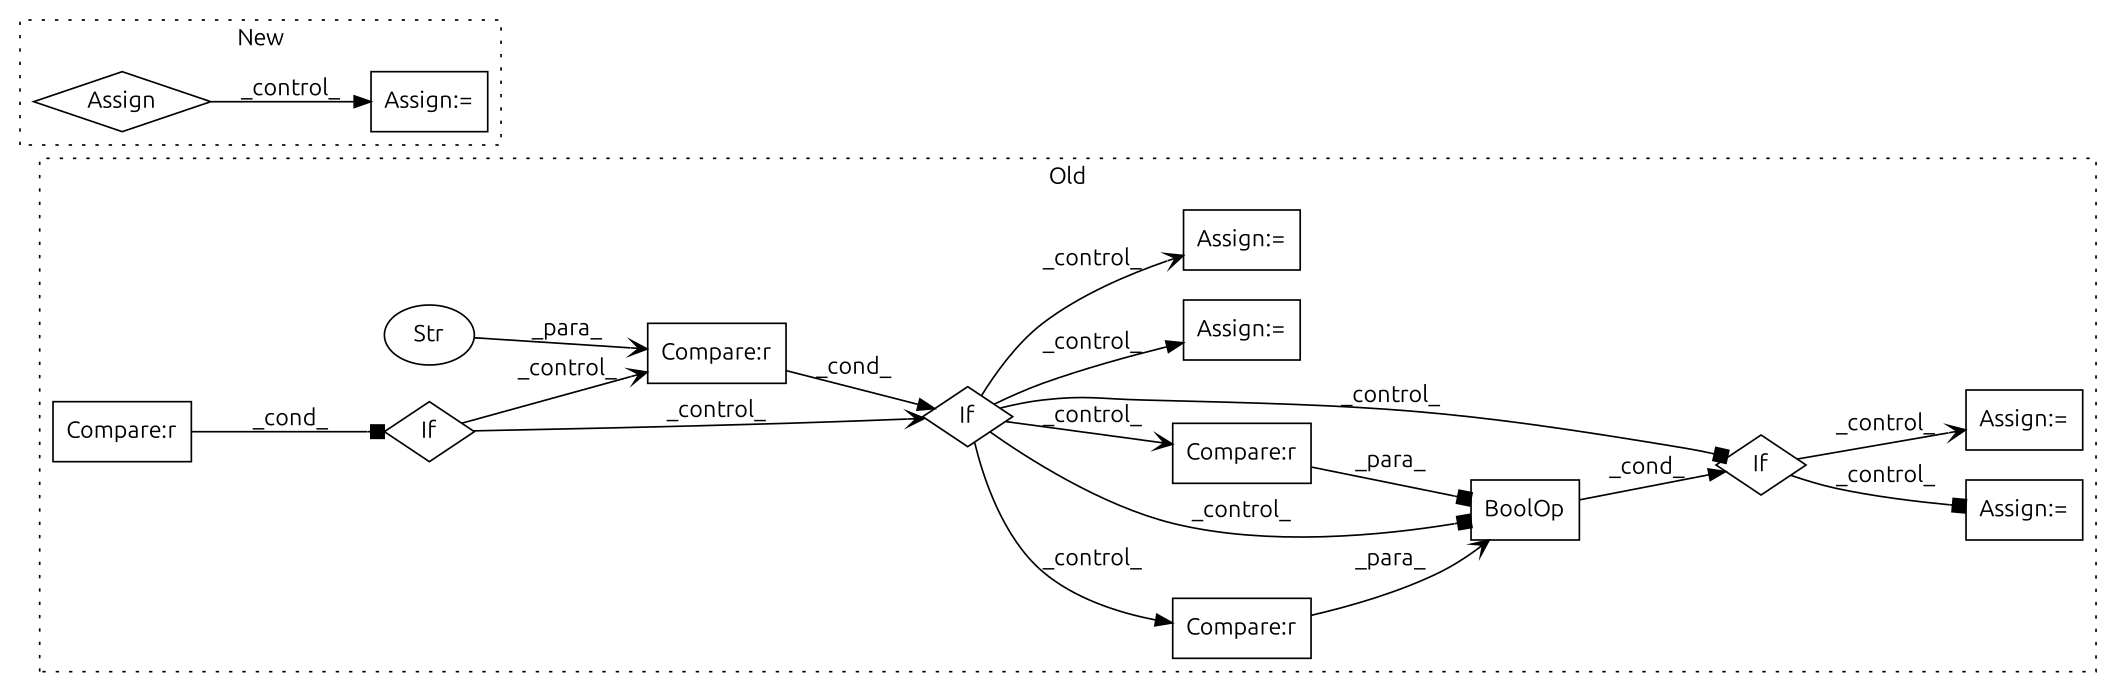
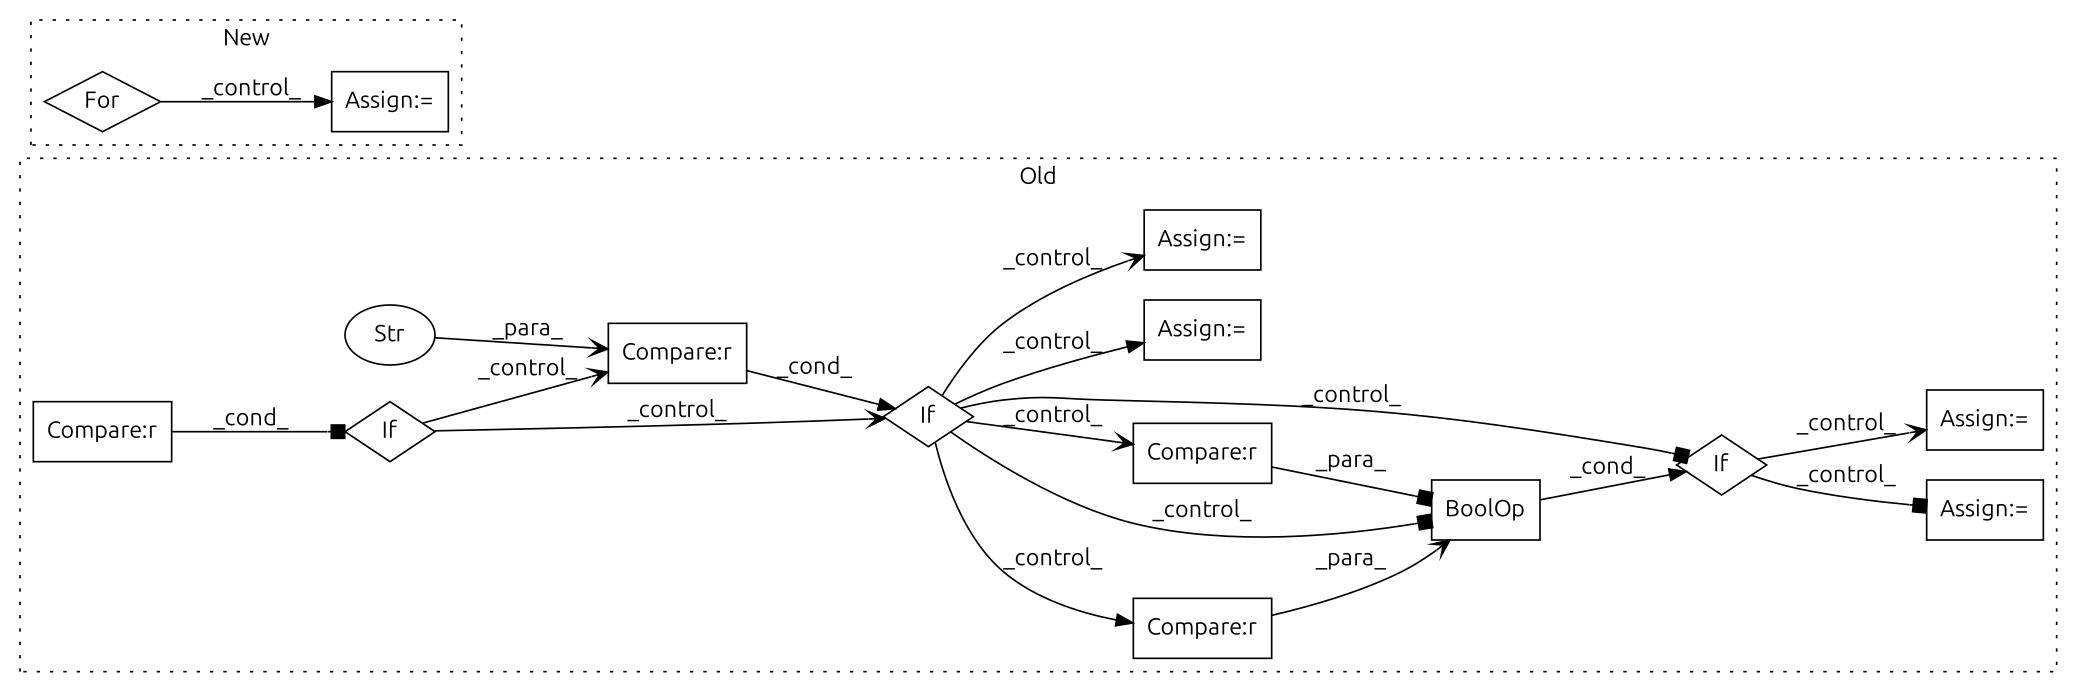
(122, 102) -> (102, 102)
